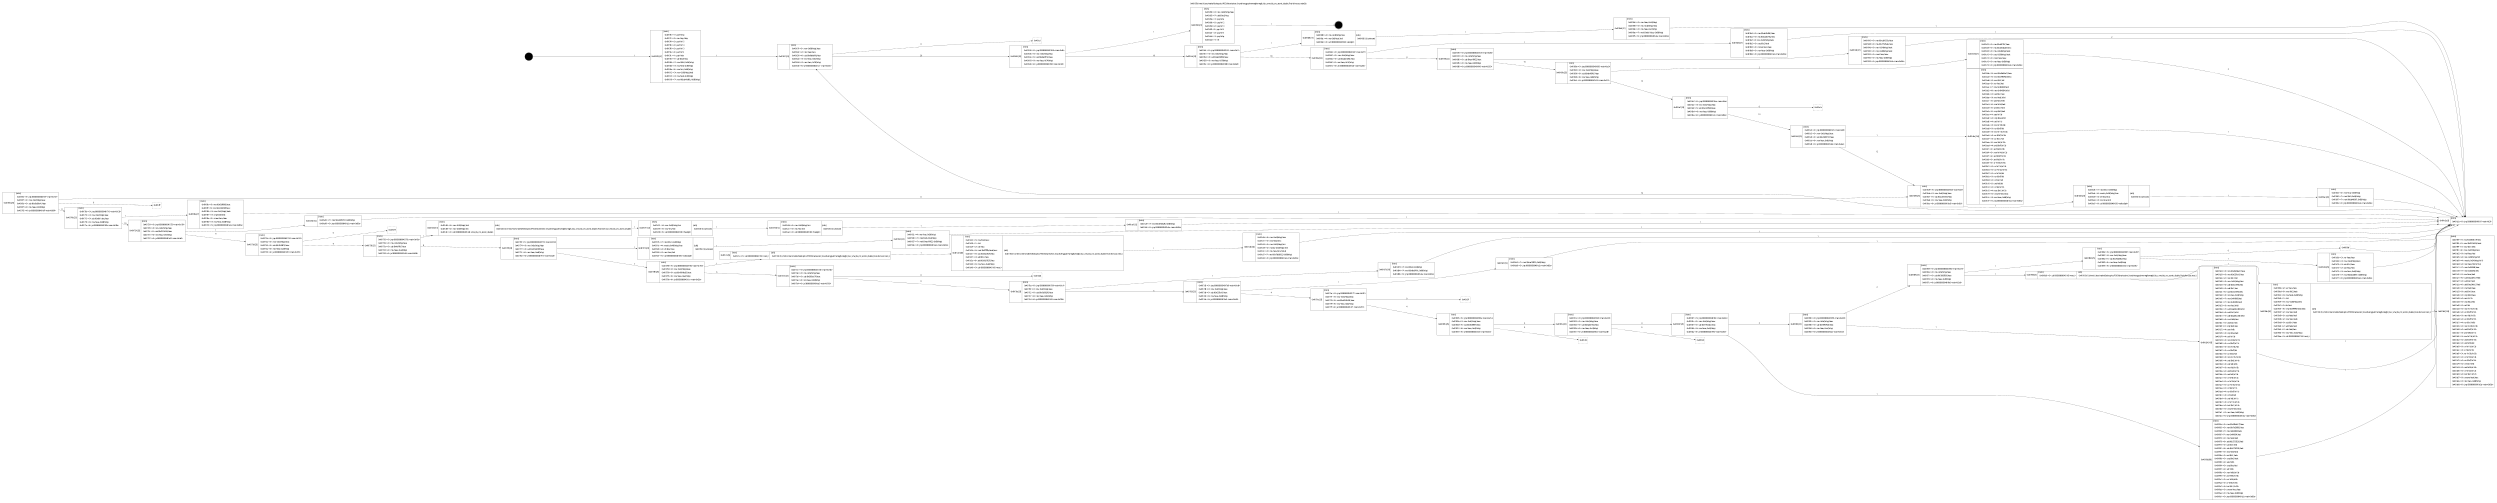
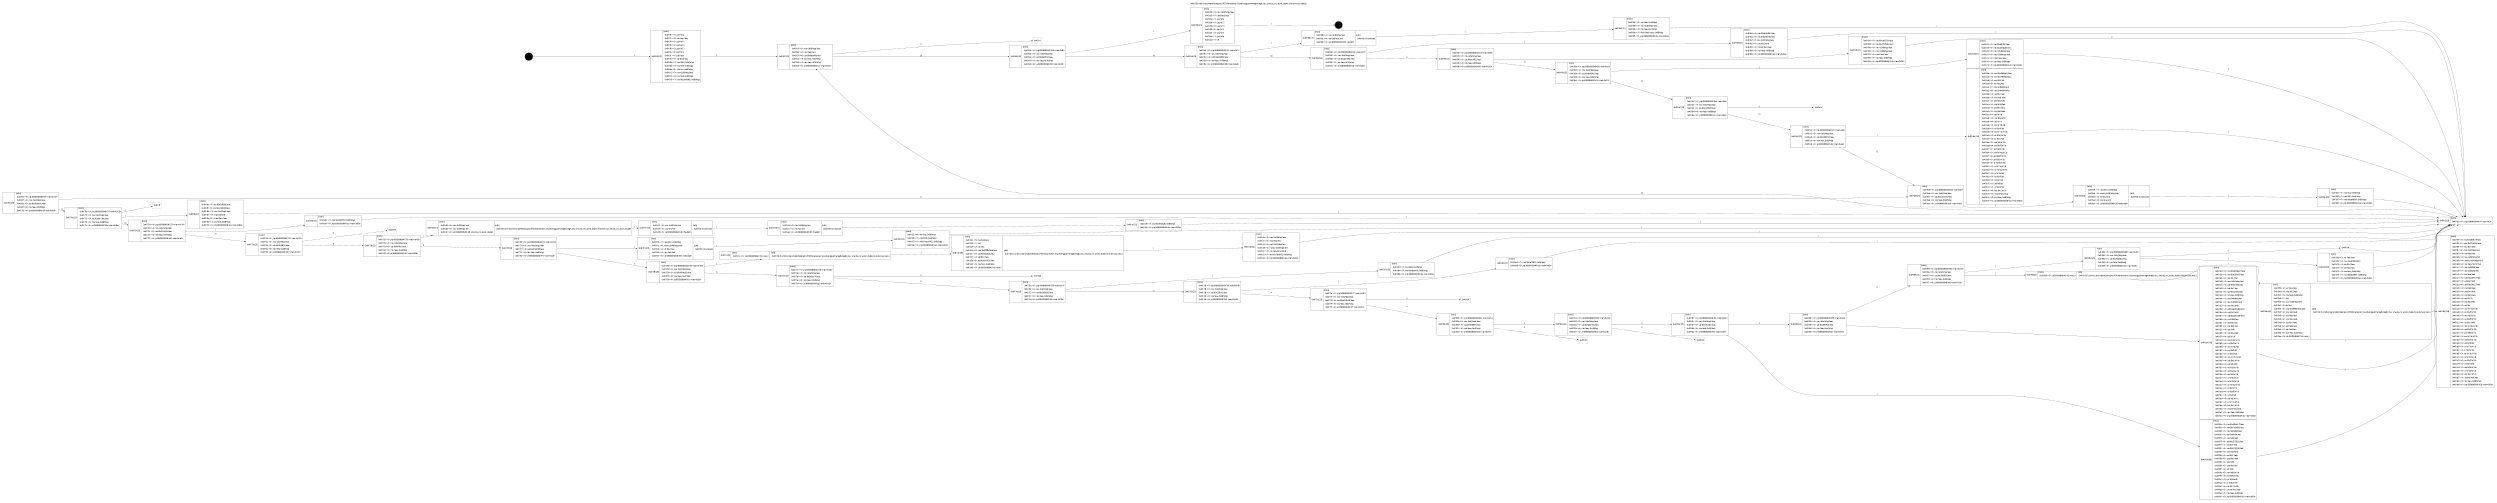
(105, 204) -> (137, 209)
